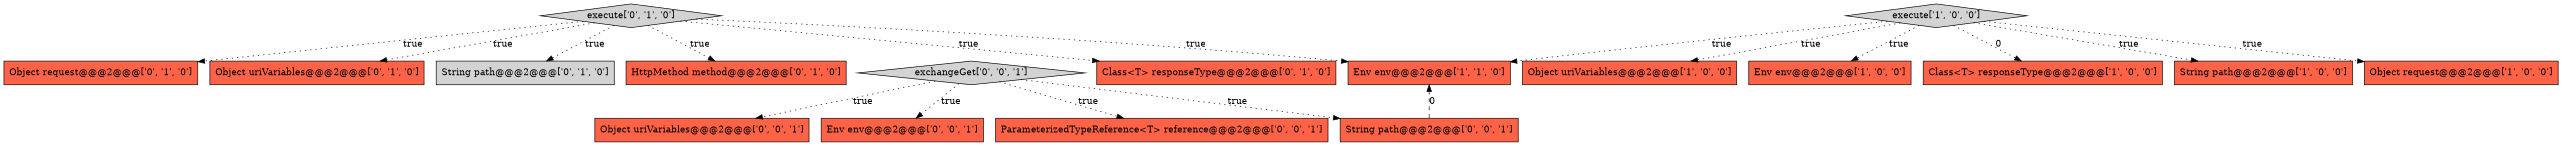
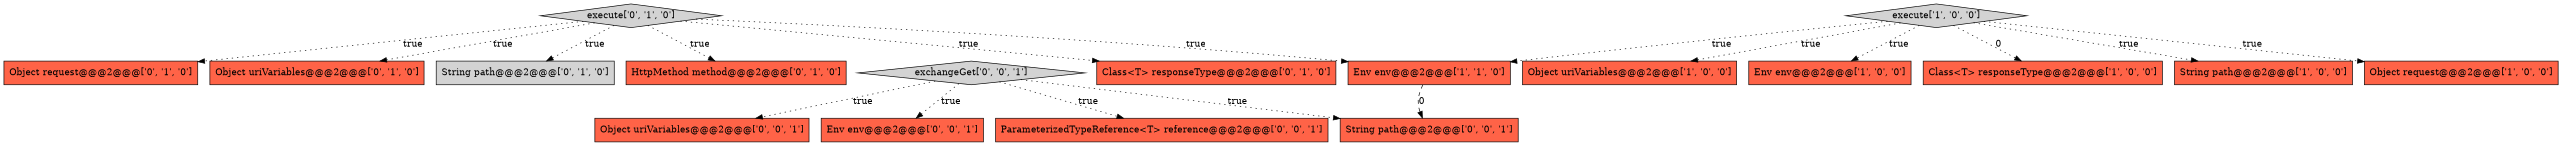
(1429, 105) -> (1418, 98)
